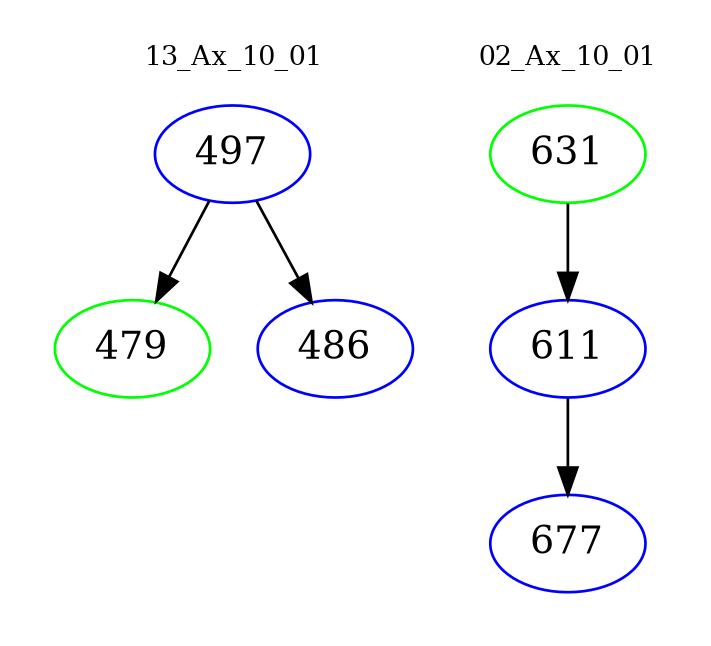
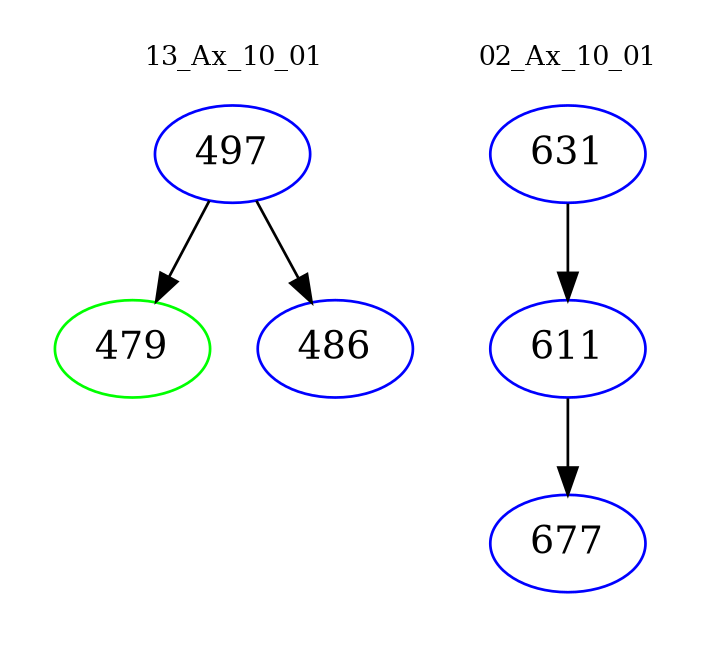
(568, 154) -> (568, 154)
